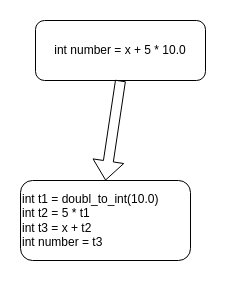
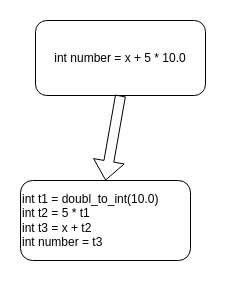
(121, 51) -> (121, 58)
